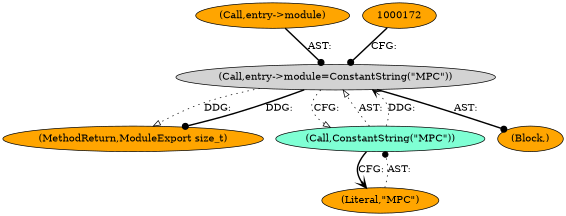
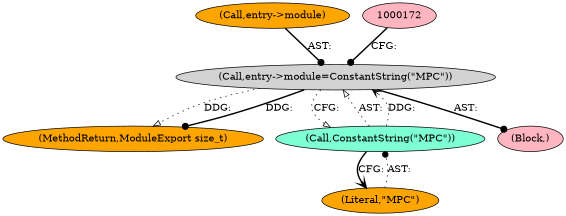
(399, 16) -> (399, 16)
(530, 139) -> (530, 139)
